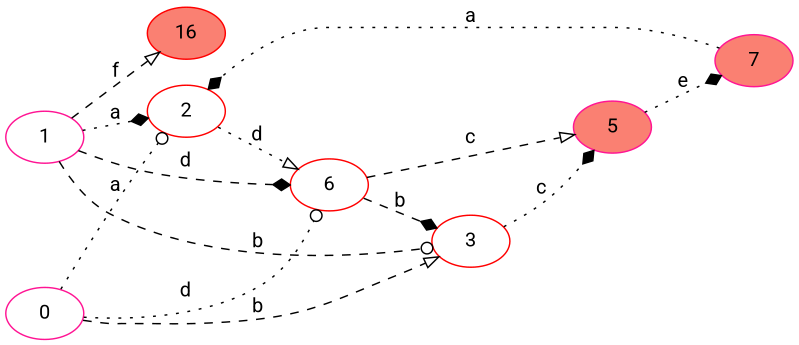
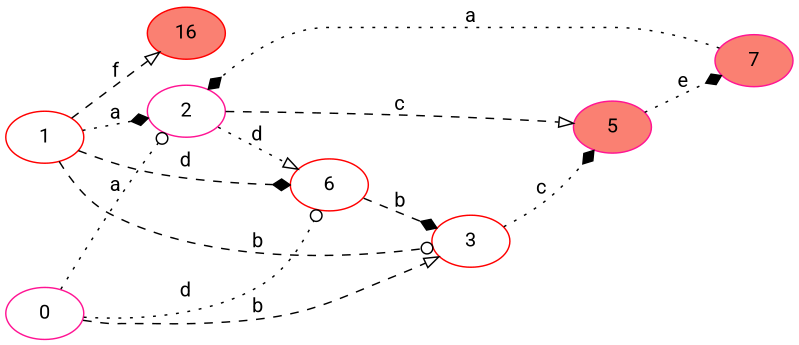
(186, 111) -> (186, 111)
(45, 137) -> (45, 137)
(463, 158) -> (392, 115)
